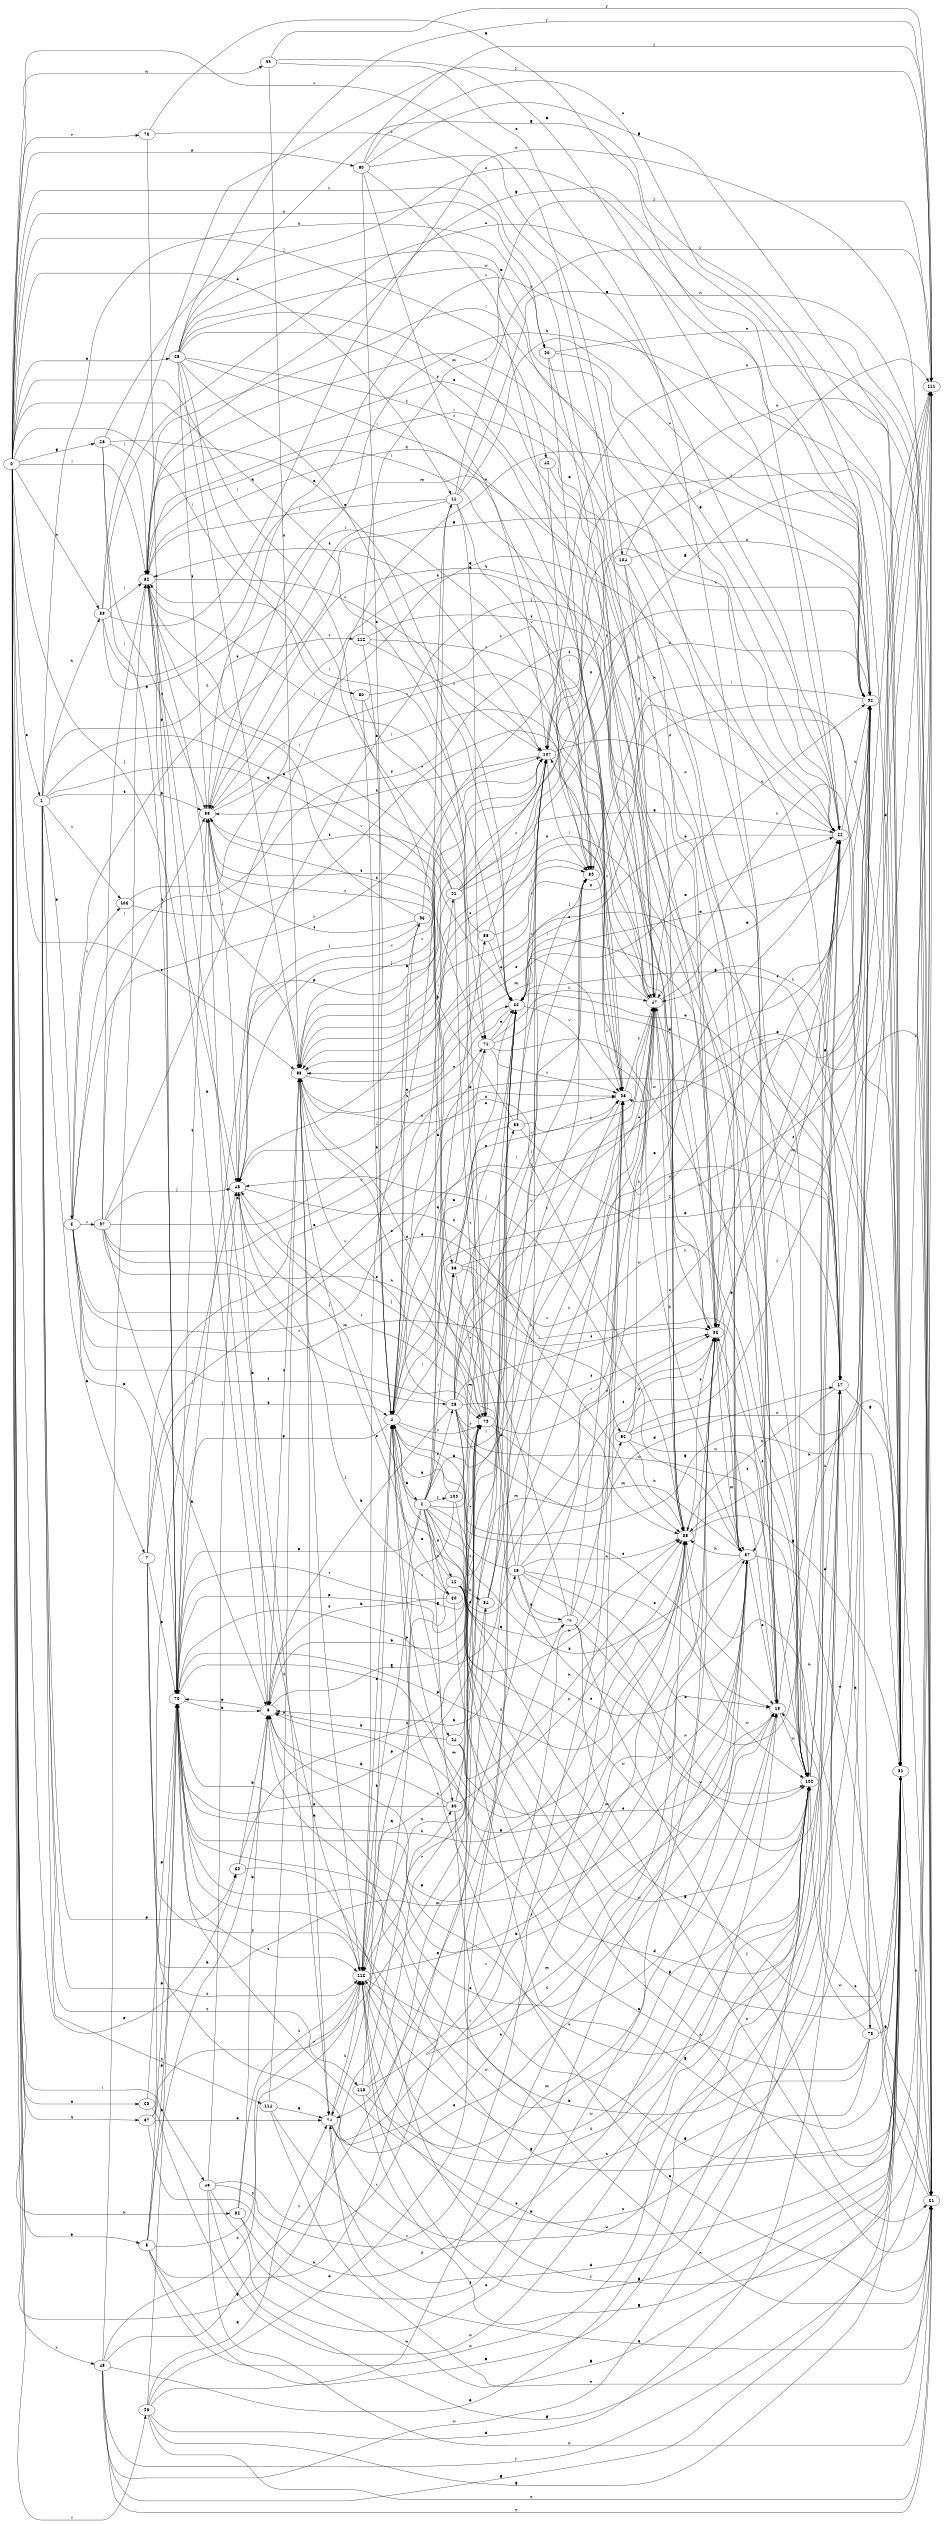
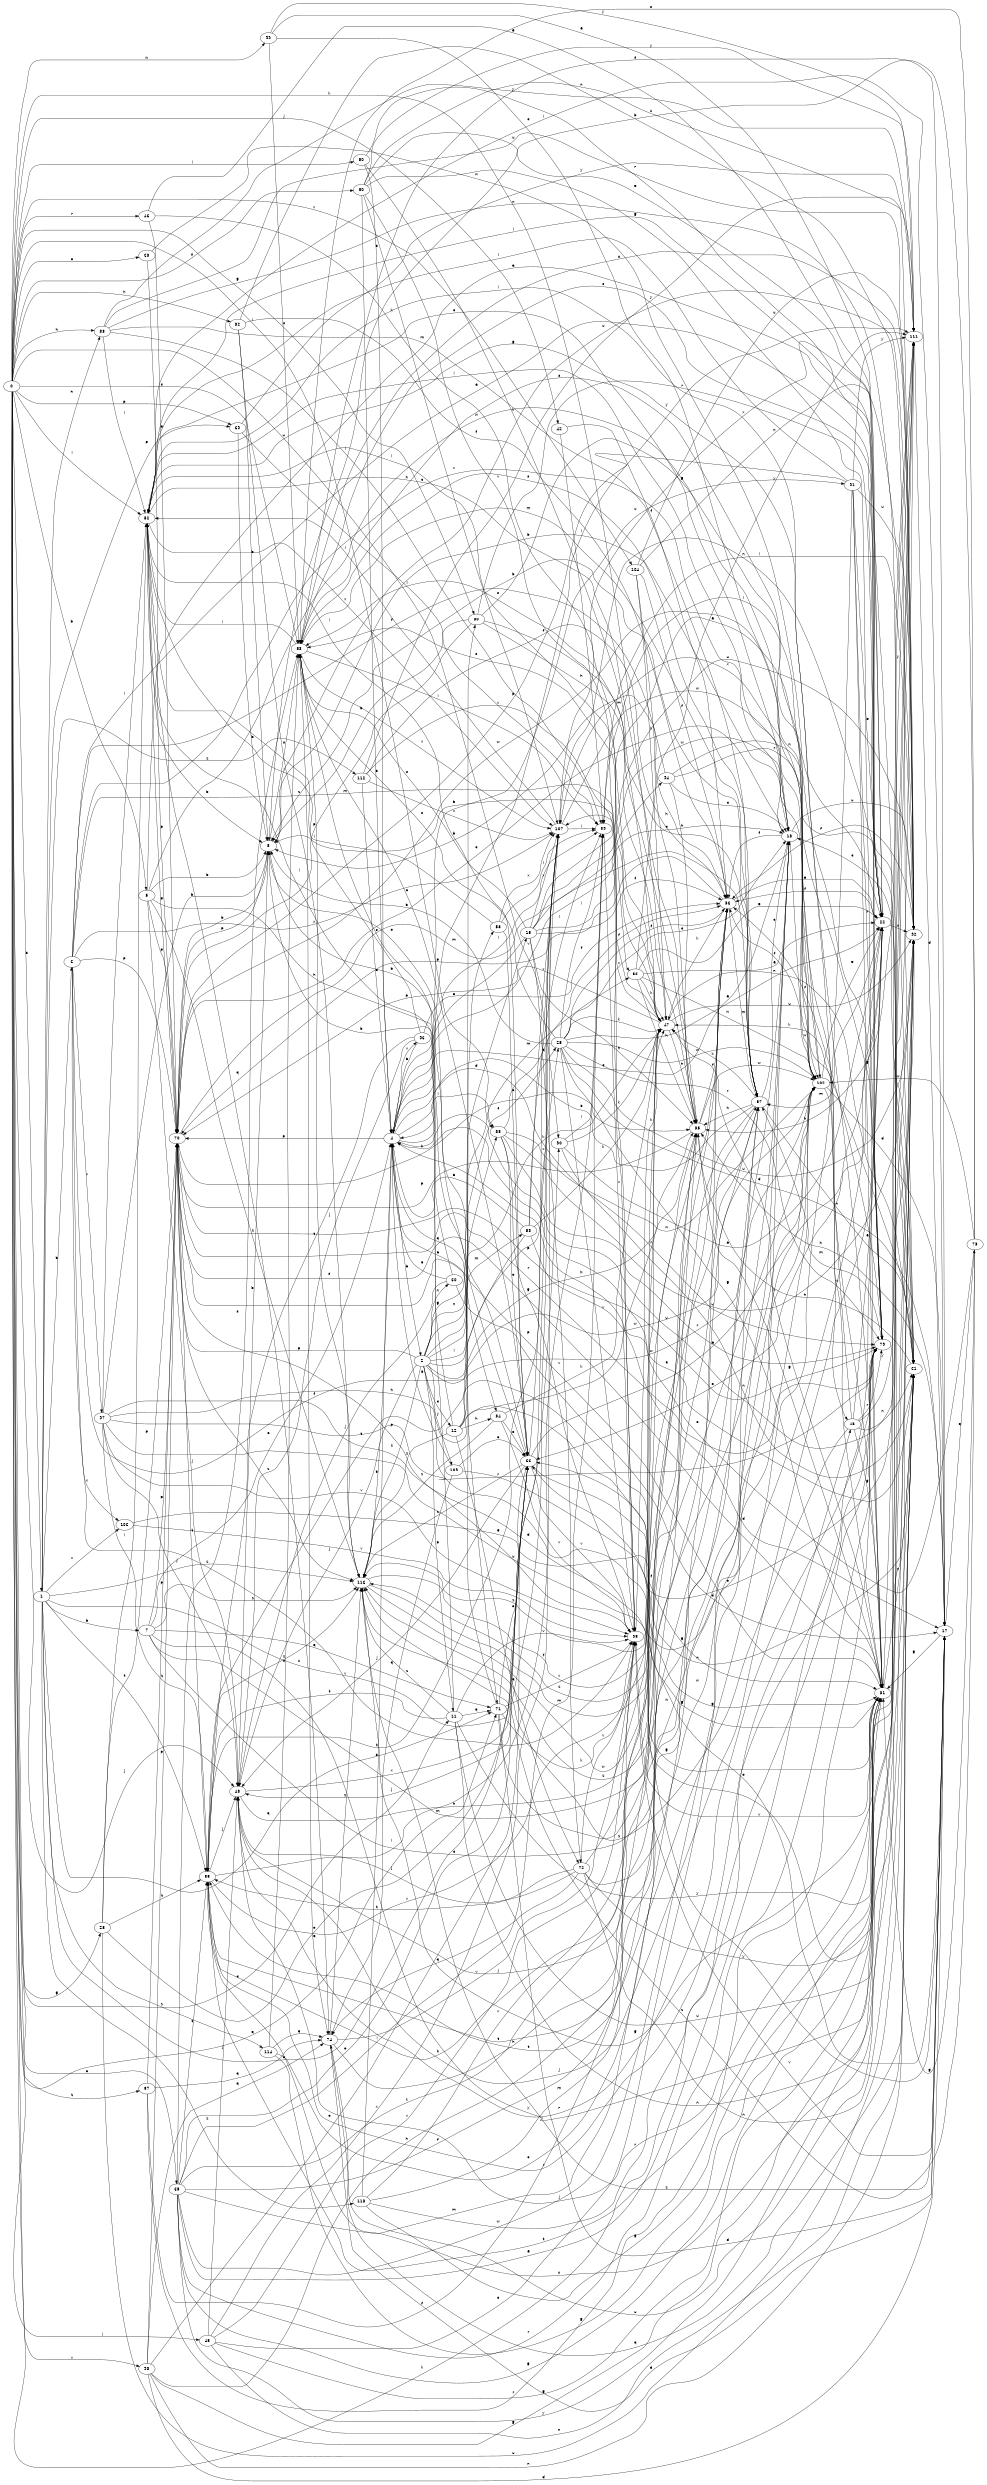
(147, 134) -> (147, 216)
(570, 477) -> (582, 1117)
(613, 2368) -> (835, 1311)
